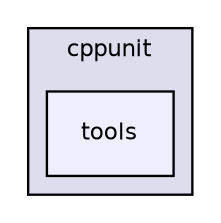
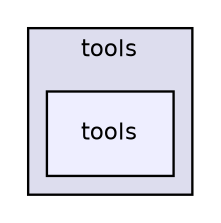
(110, 50) -> (110, 50)
